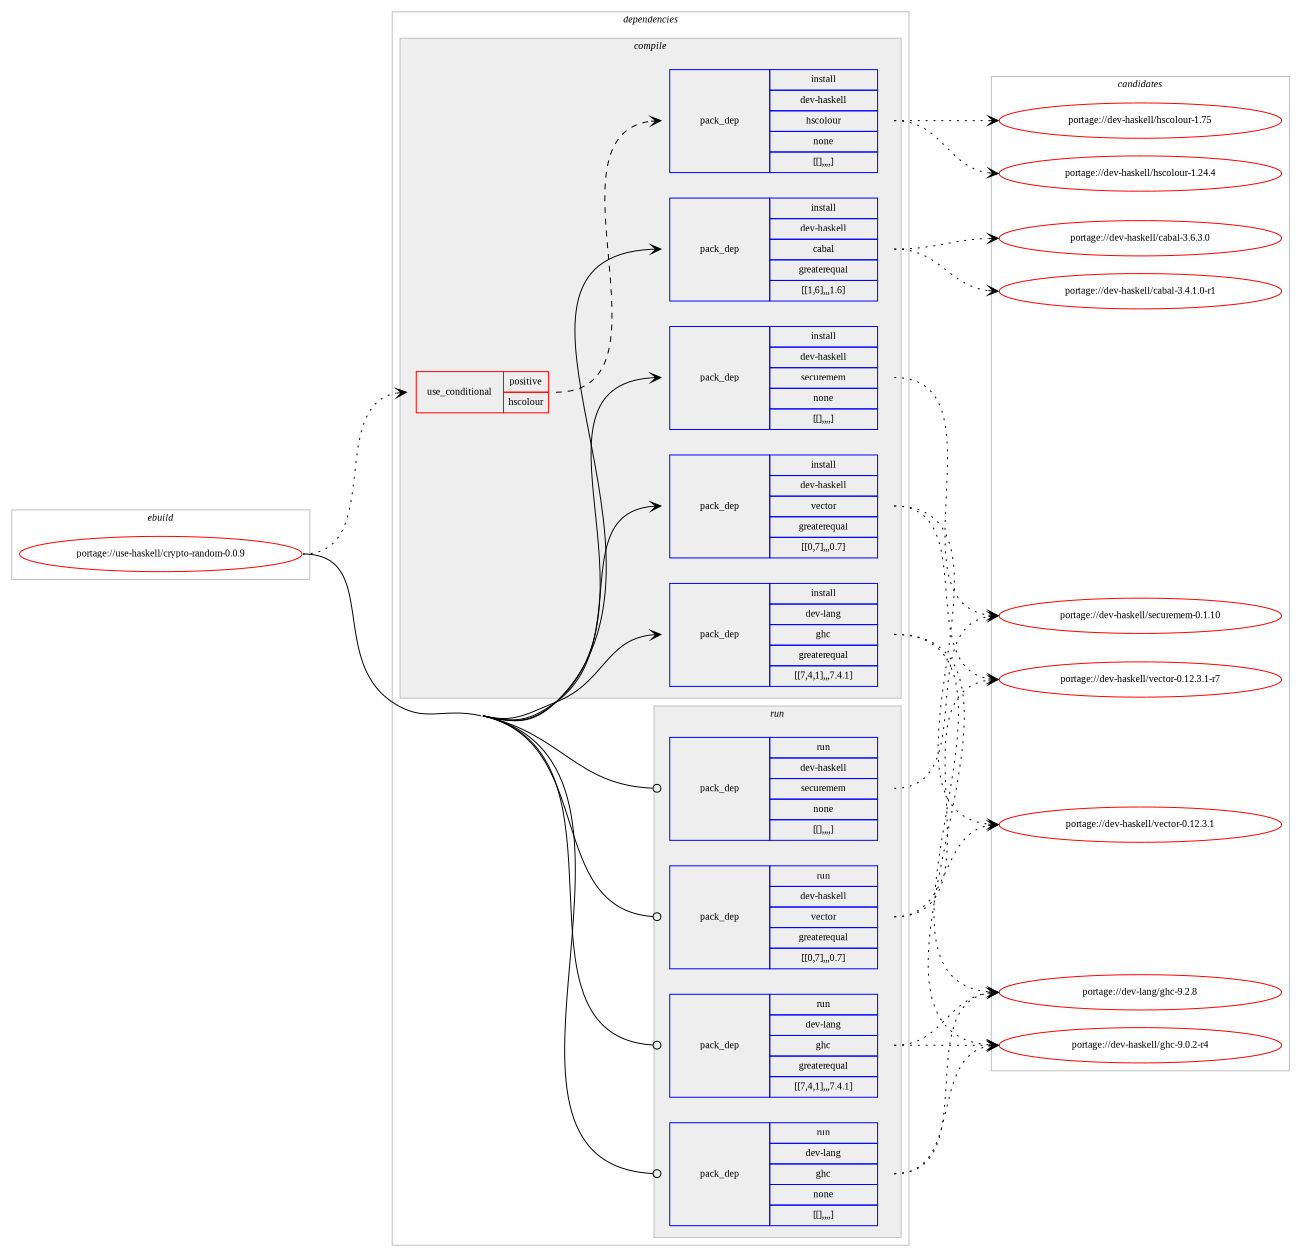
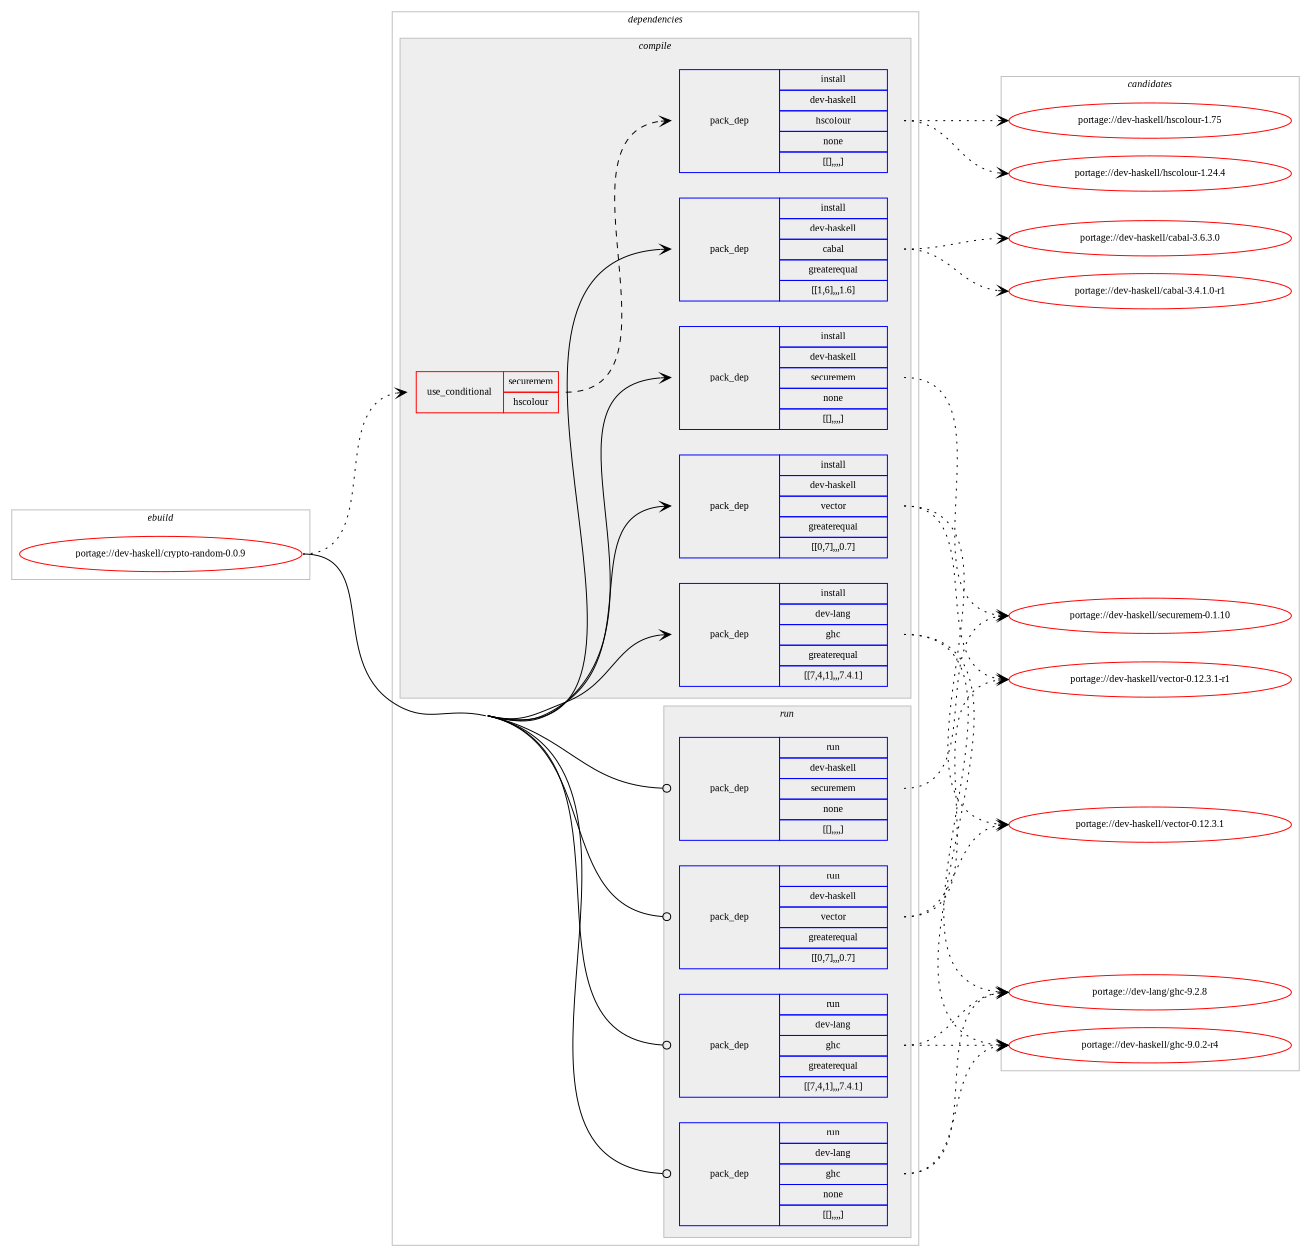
(526, 381) -> (531, 381)
(161, 554) -> (161, 554)
(1140, 680) -> (1150, 680)
